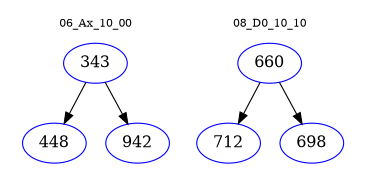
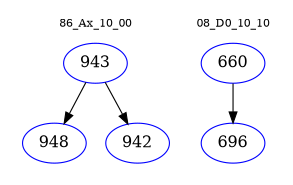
(96, 24) -> (96, 24)
(95, 63) -> (95, 63)
(54, 143) -> (54, 143)
(229, 143) -> none
(312, 143) -> (233, 143)
